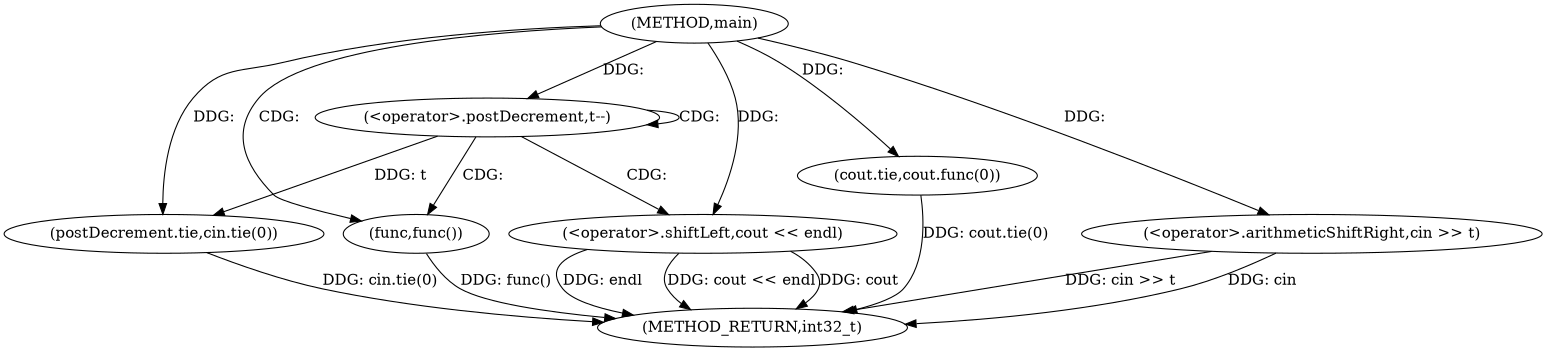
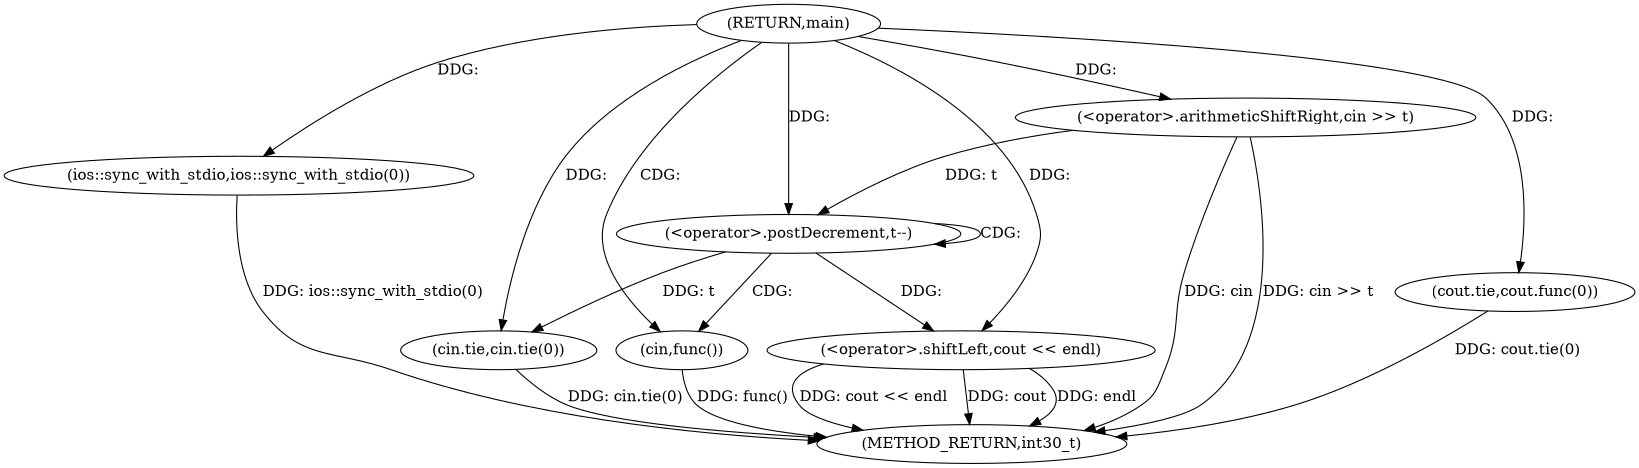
(694, 24) -> (789, 24)
none -> (946, 156)
none -> (239, 176)
(650, 176) -> (924, 292)
(164, 234) -> (499, 350)
(416, 234) -> (682, 350)
(752, 328) -> (972, 444)
